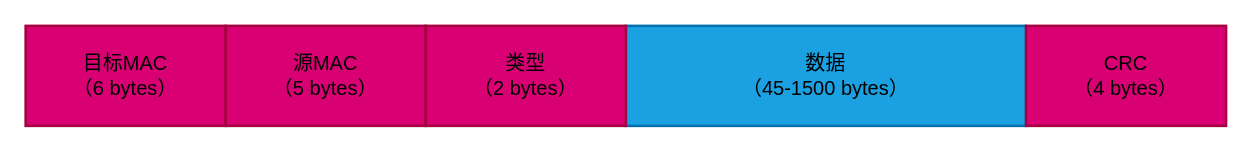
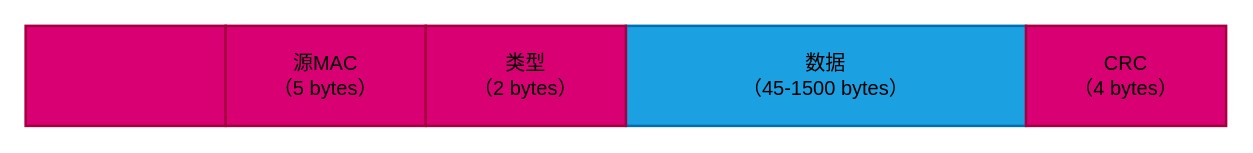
(126, 76) -> none
